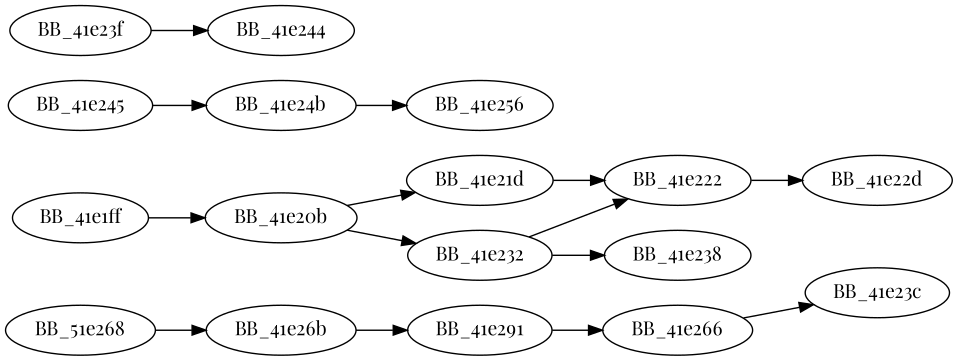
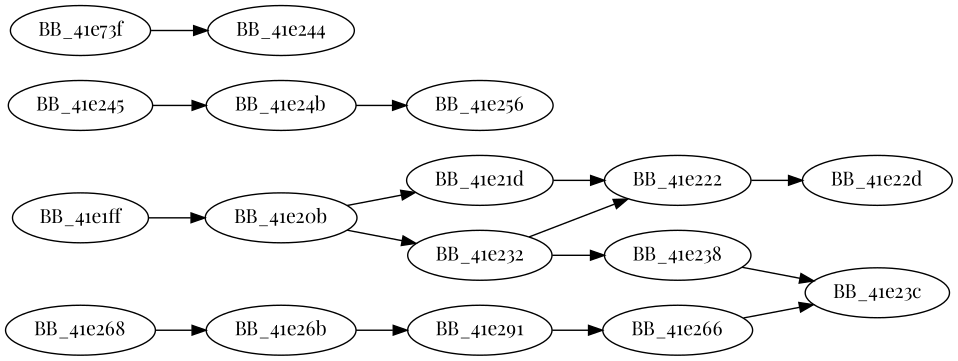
(80, 31) -> (80, 31)
none -> (771, 273)
(80, 330) -> (80, 330)
